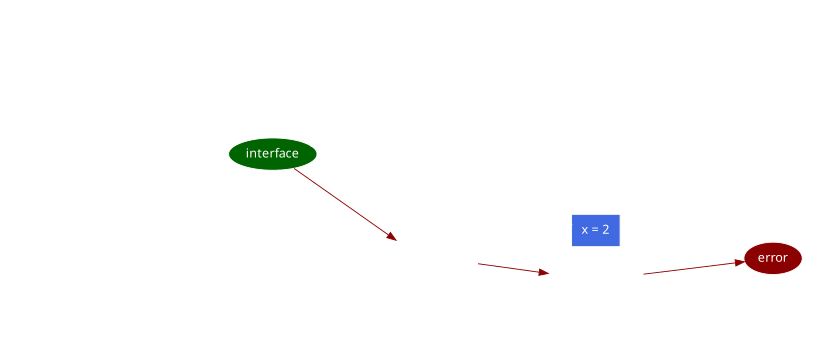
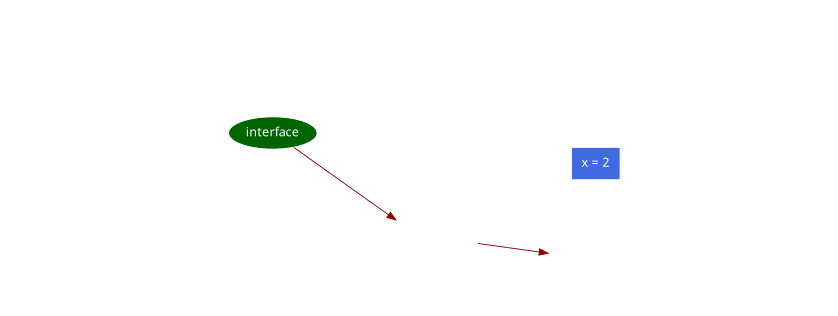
(773, 258) -> none
